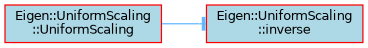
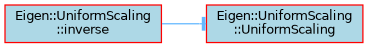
(181, 24) -> (181, 24)
